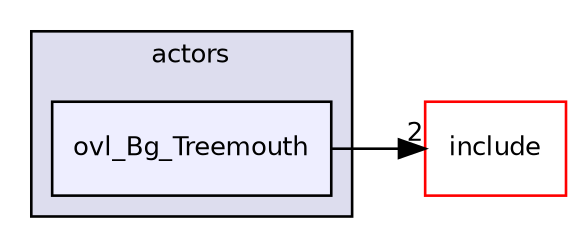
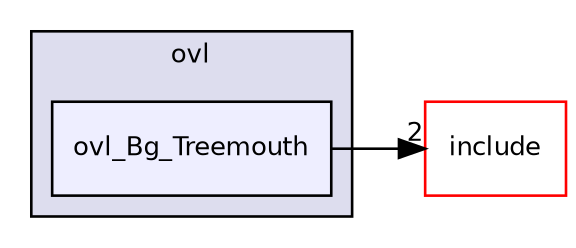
(192, 56) -> (192, 56)
